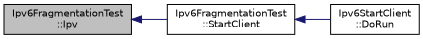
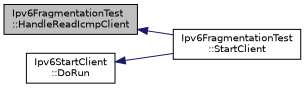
(68, 19) -> (71, 19)
(318, 19) -> (149, 57)
